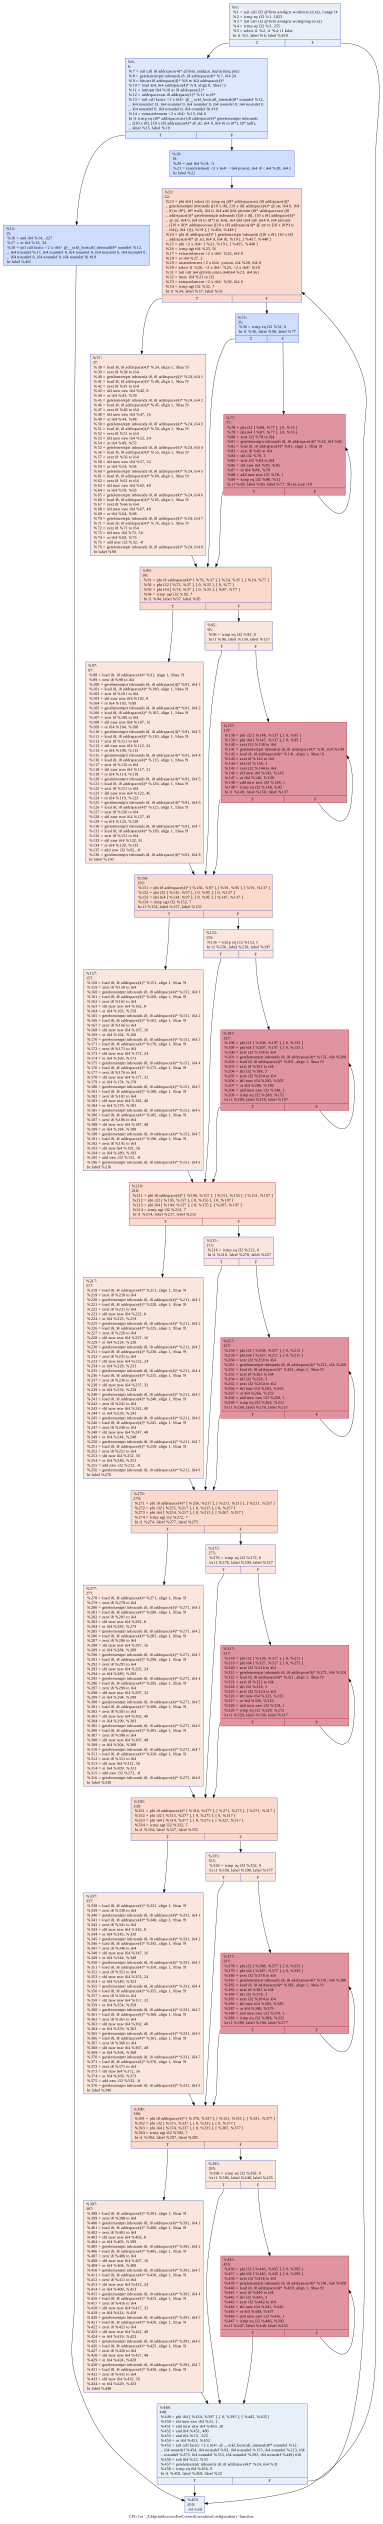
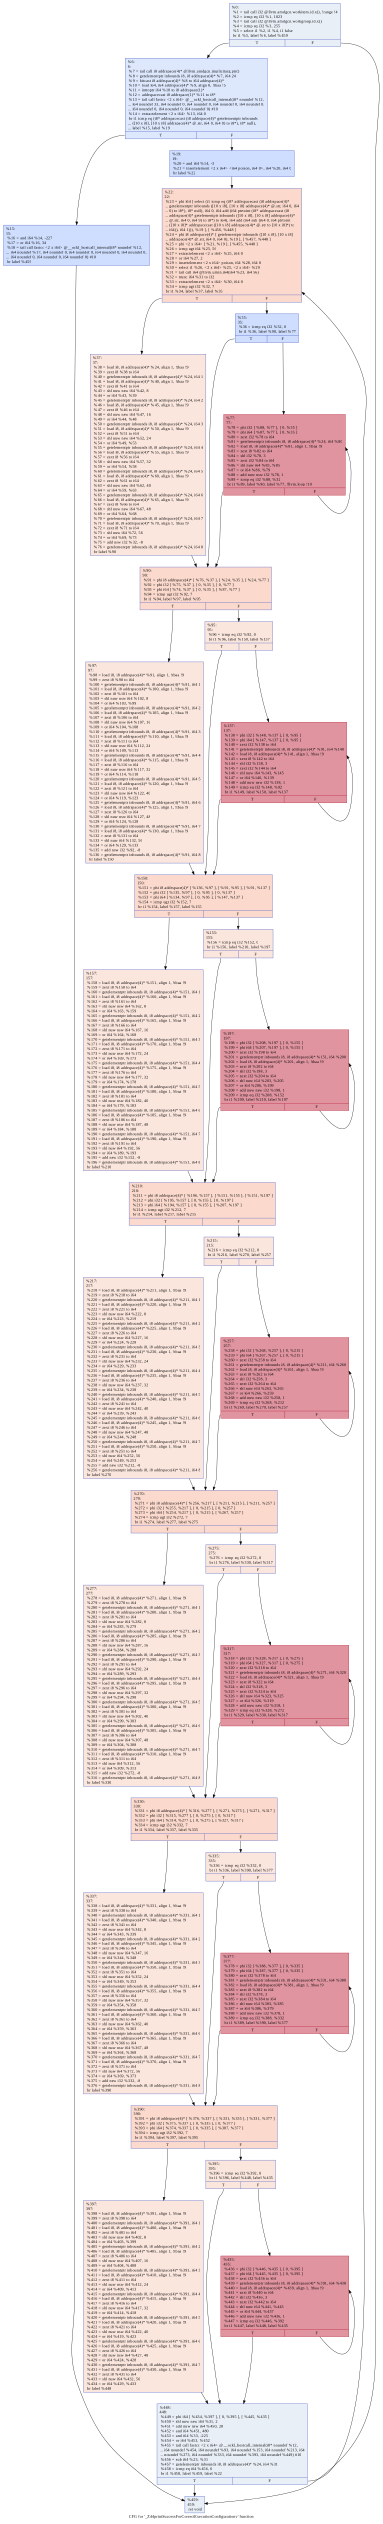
(202, 1204) -> (202, 1204)
